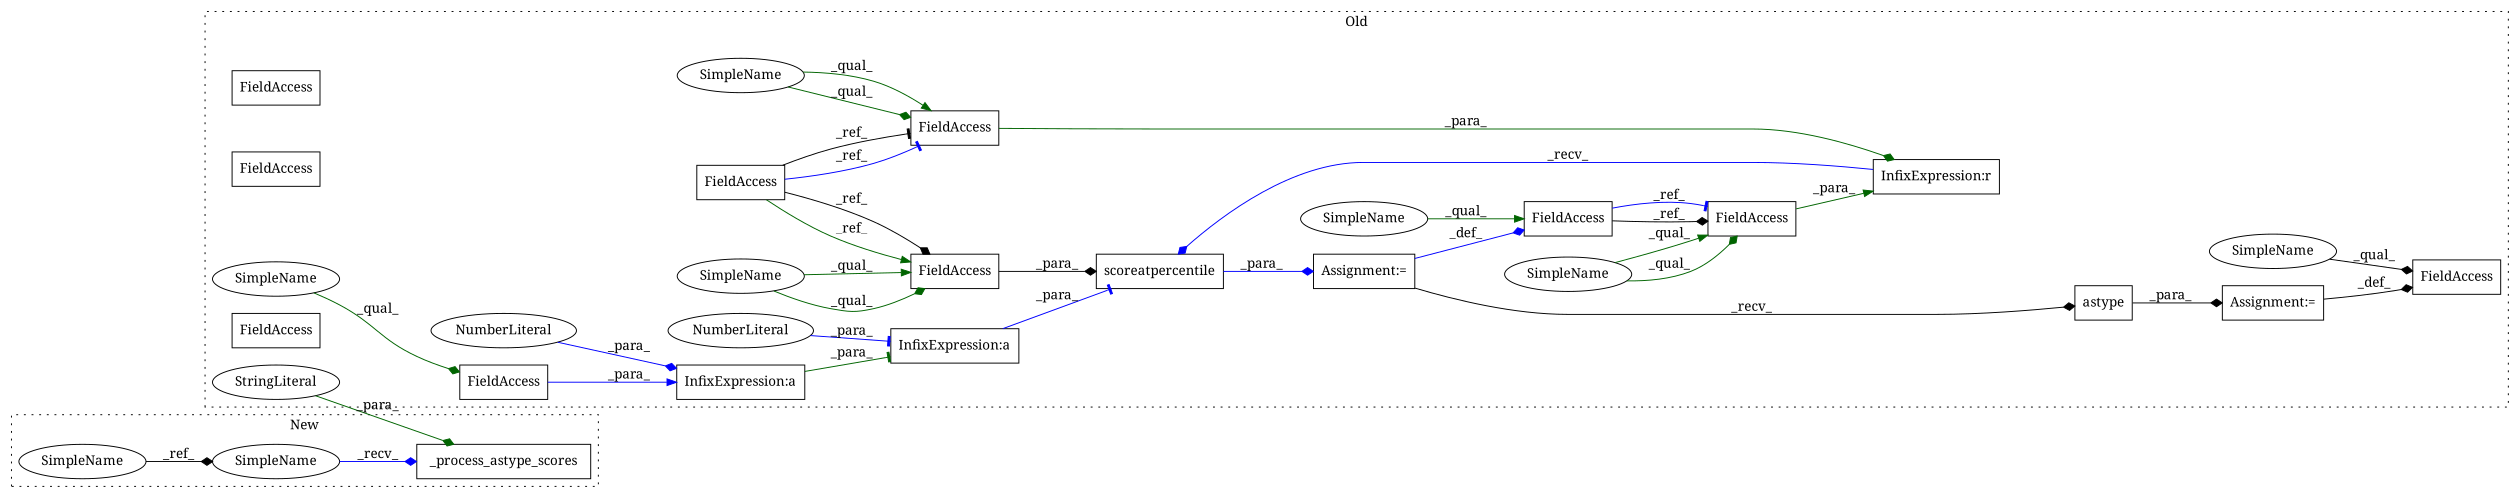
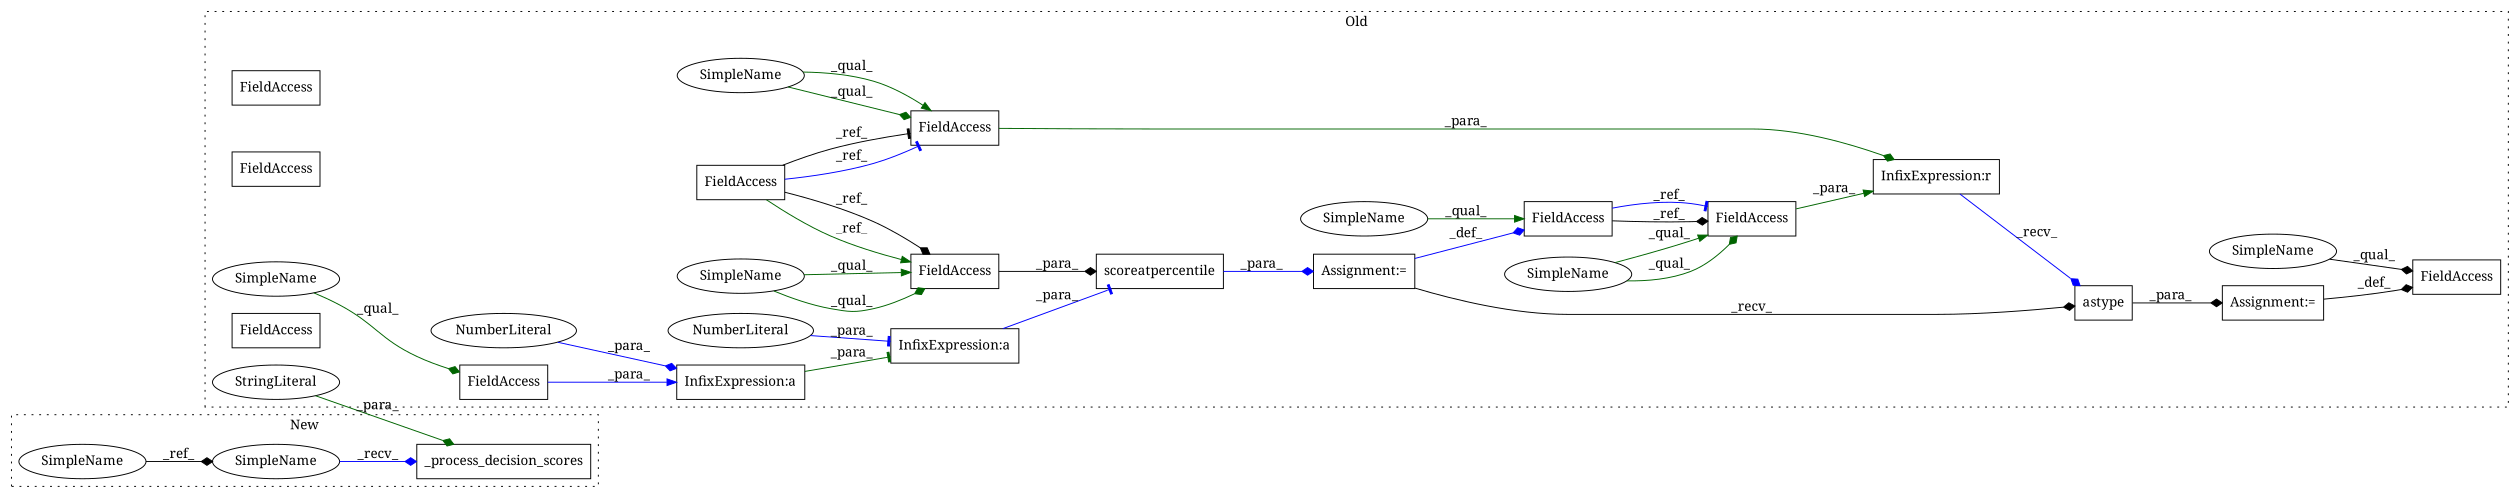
(1519, 162) -> (2015, 236)
(504, 462) -> (504, 462)
